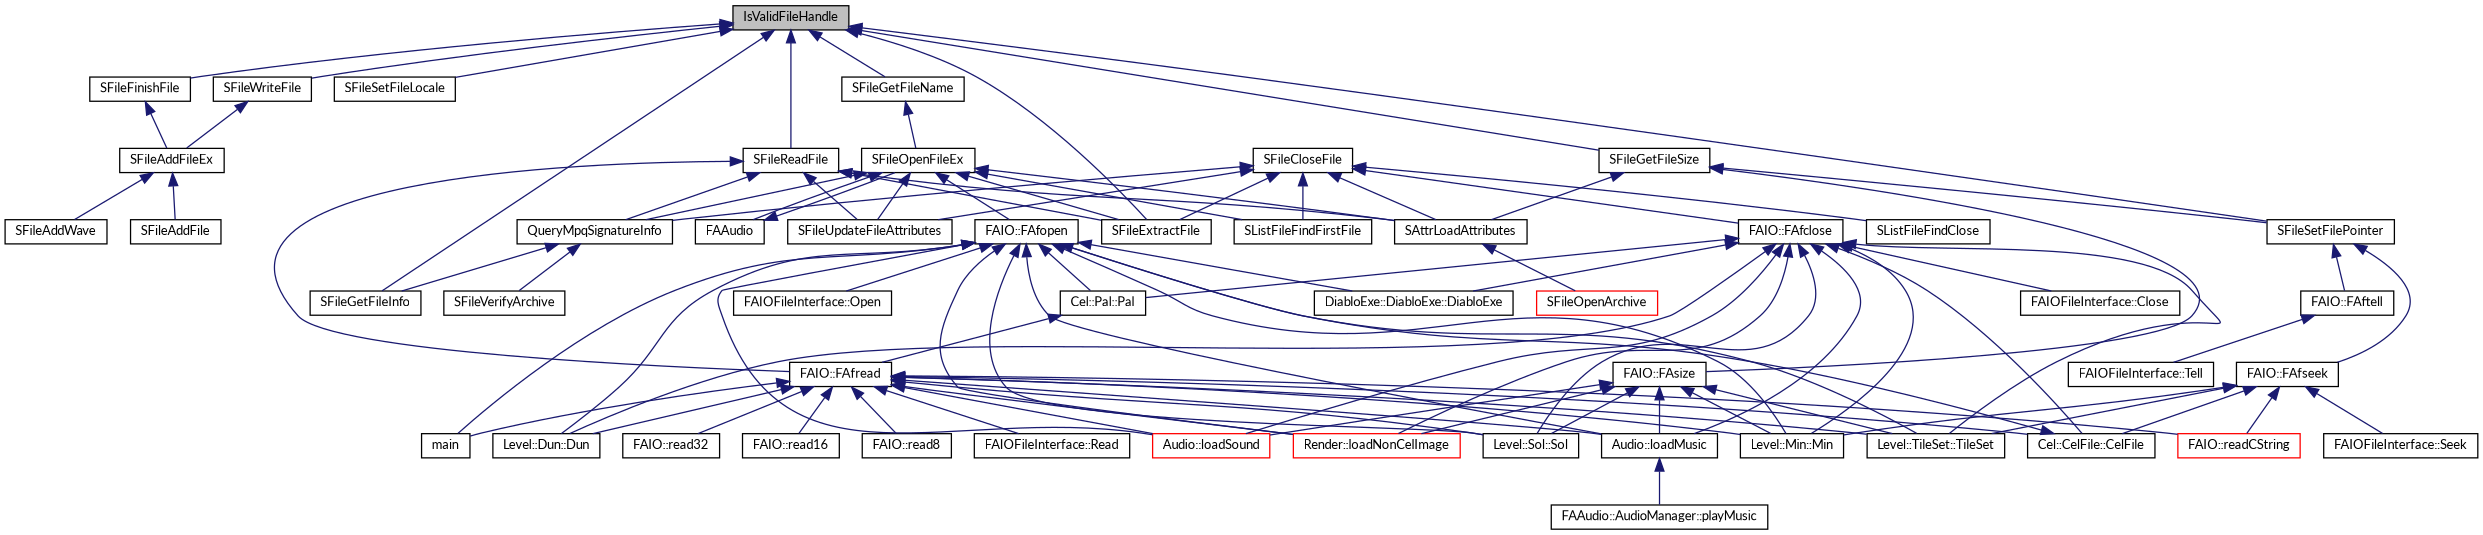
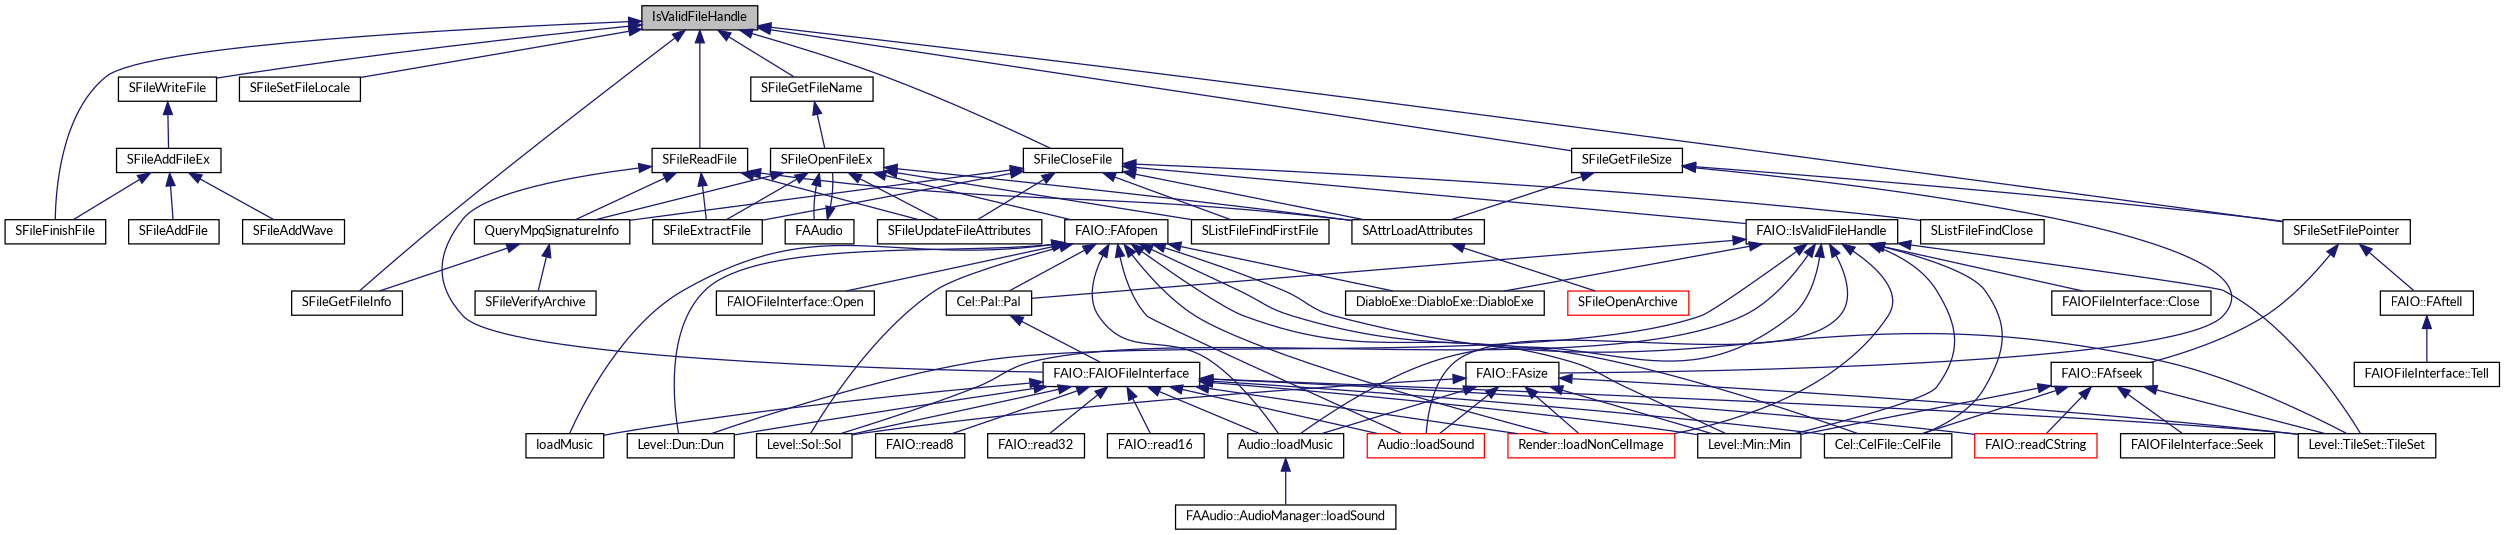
(1017, 103) -> (904, 84)
(159, 131) -> (106, 200)
(1791, 232) -> (1822, 232)
(1549, 342) -> (1355, 331)
(841, 374) -> (1121, 374)
(446, 446) -> (565, 446)
(1052, 446) -> none
(1660, 517) -> (1286, 517)
